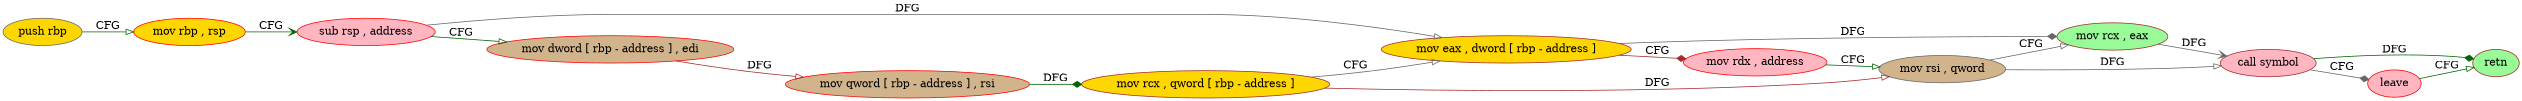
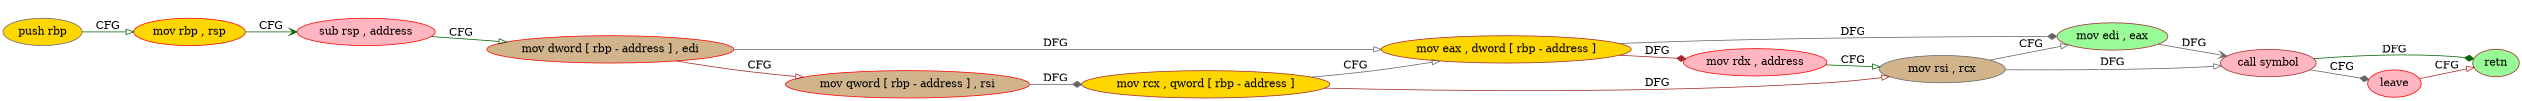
(931, 14) -> (1054, 49)
(2112, 36) -> (2112, 36)
(1657, 51) -> (1657, 51)
(760, 66) -> (760, 66)
(1942, 69) -> (1942, 69)
(2443, 74) -> (2443, 74)
(1051, 84) -> (1051, 84)
